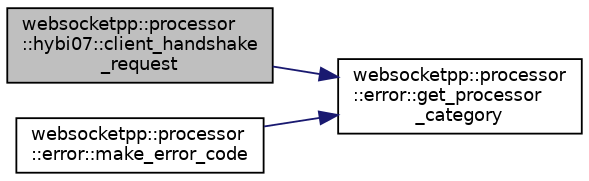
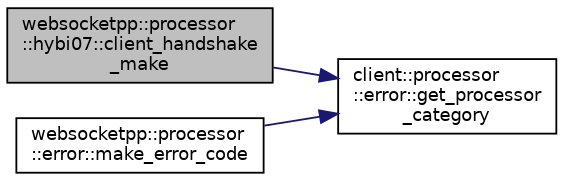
(140, 45) -> (140, 45)
(460, 96) -> (447, 96)
